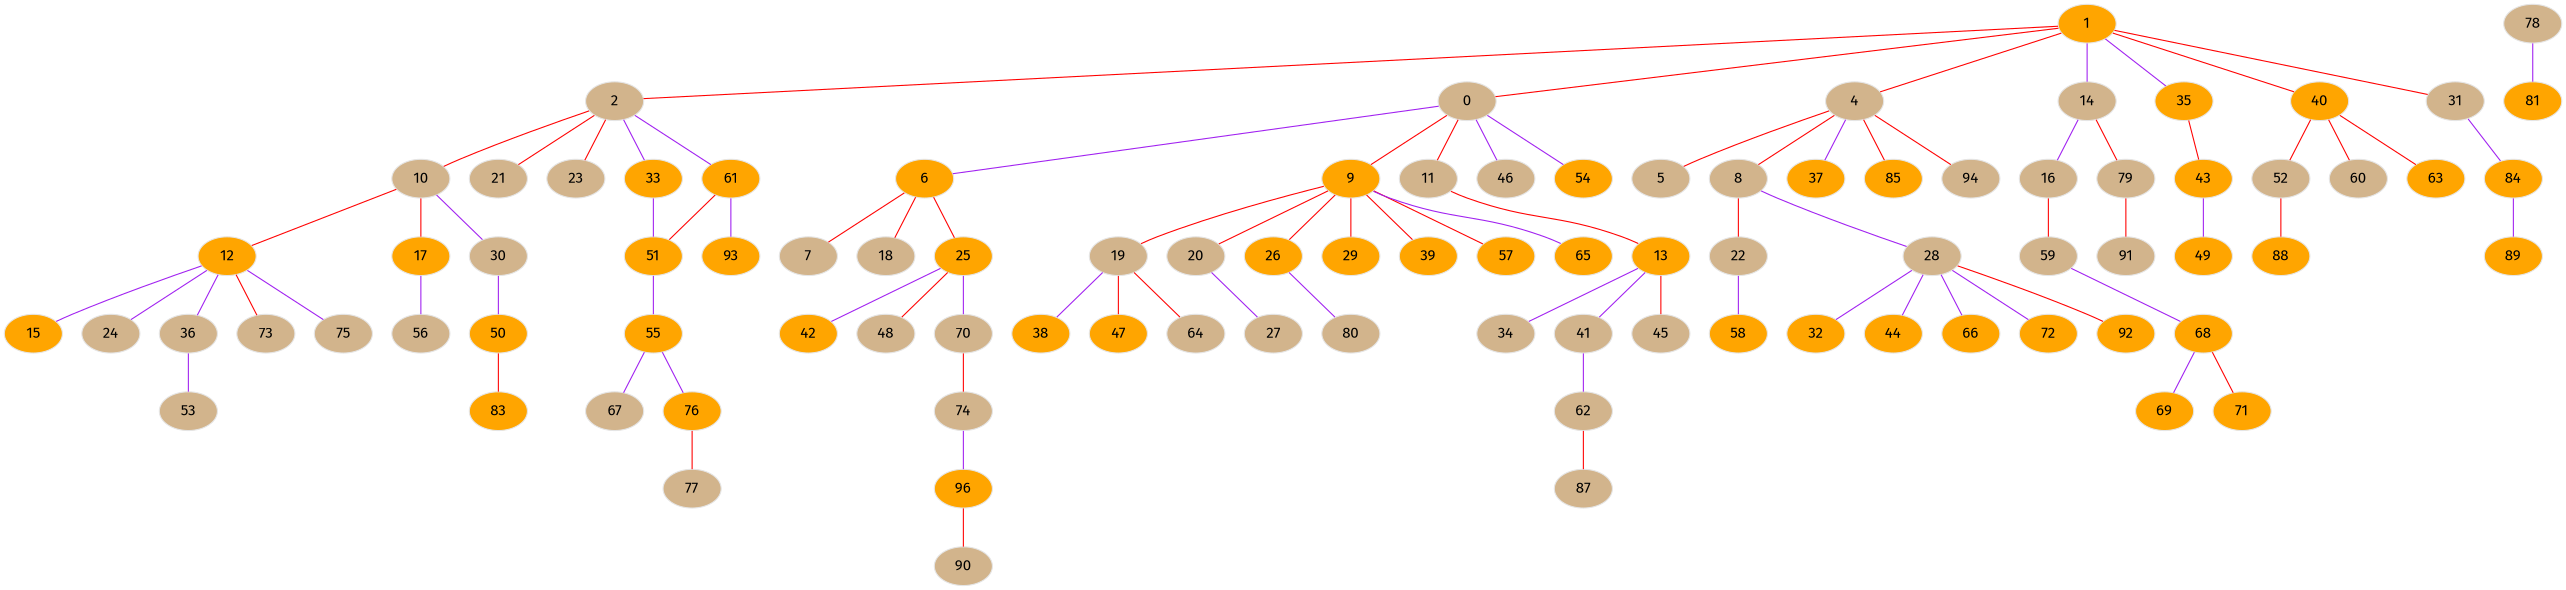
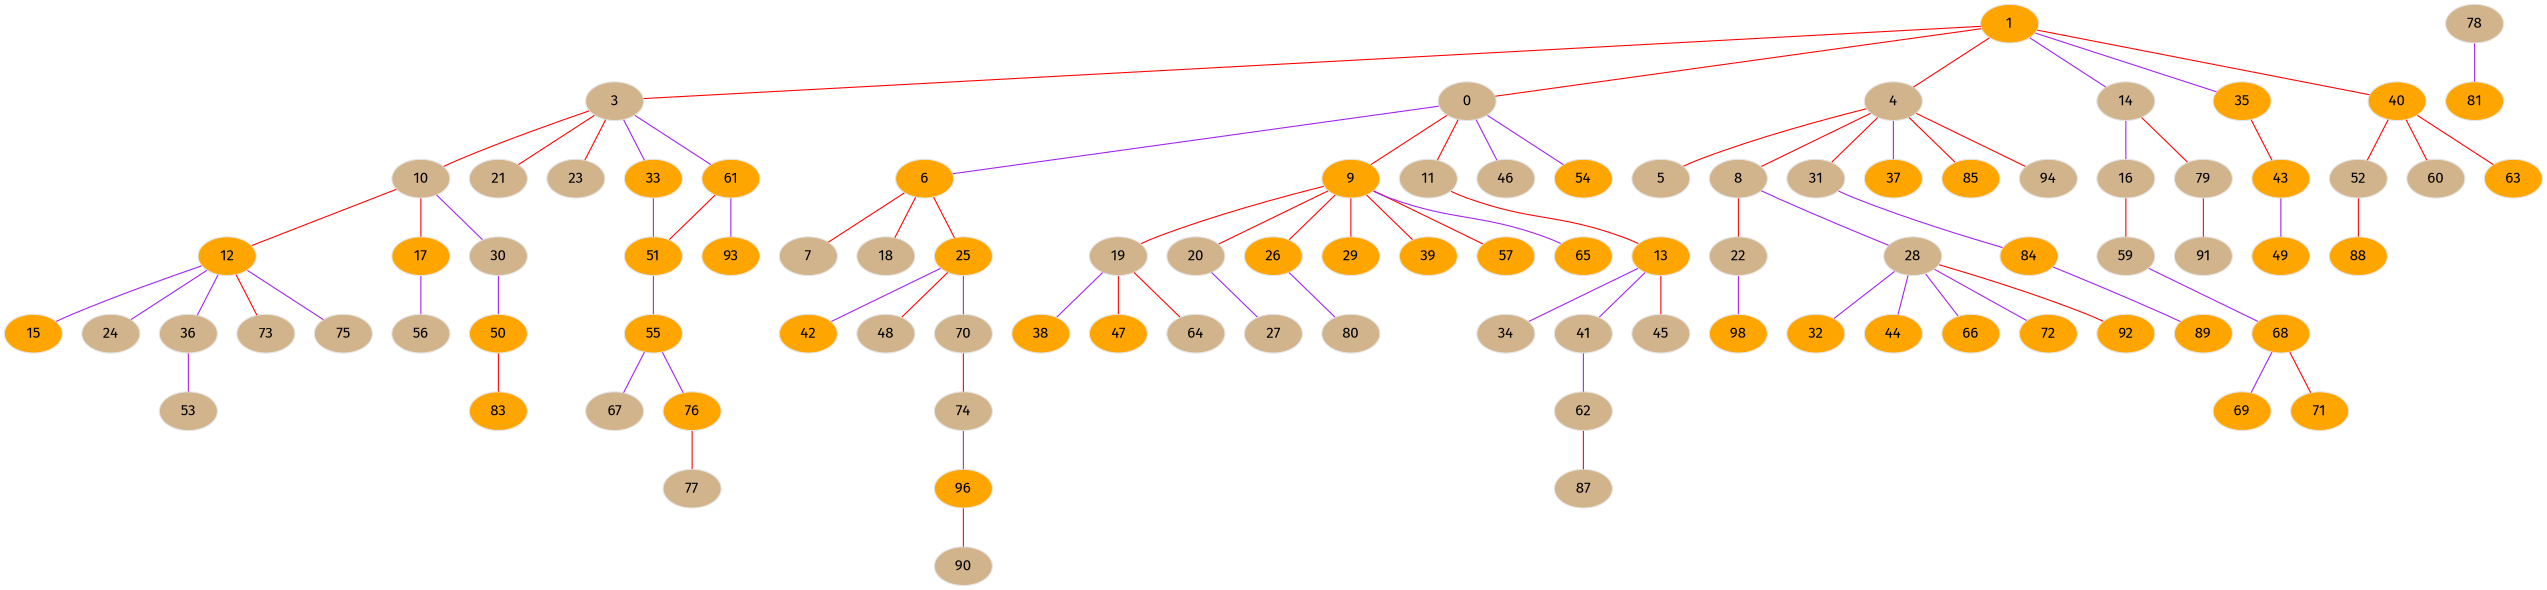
(2271, 62) -> (1855, 140)
(615, 101) -> (615, 101)
(1738, 334) -> (1738, 334)
